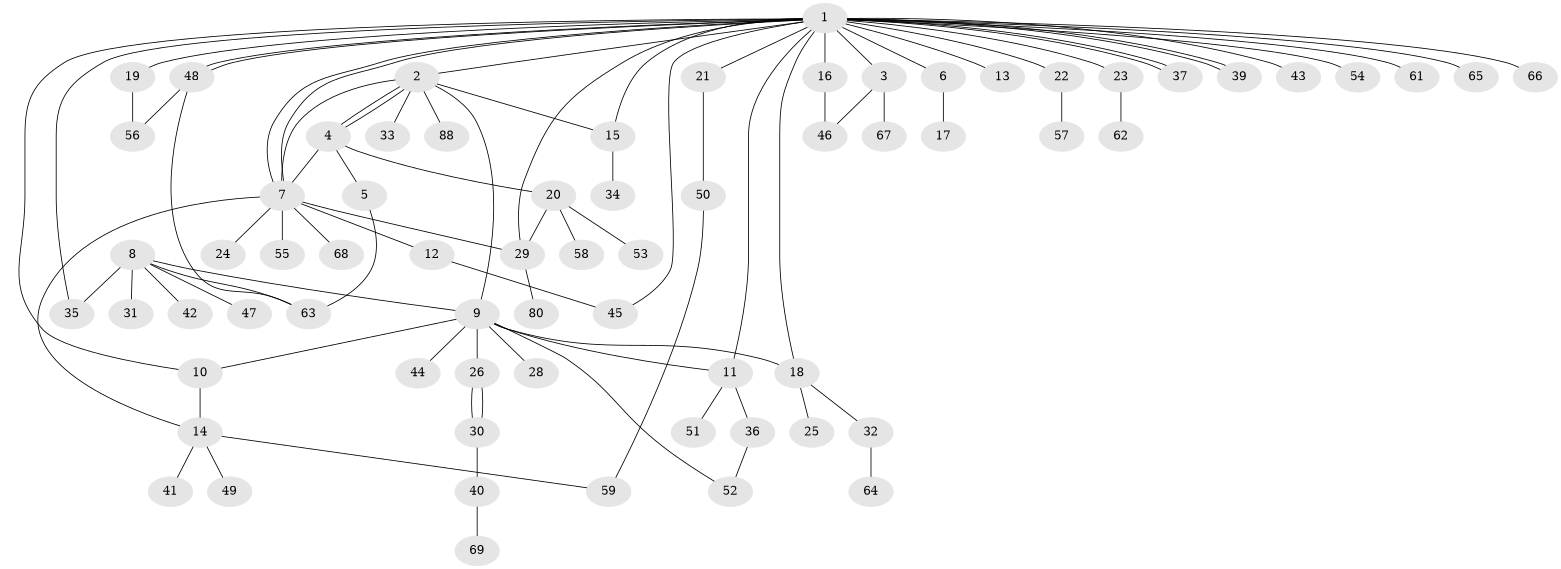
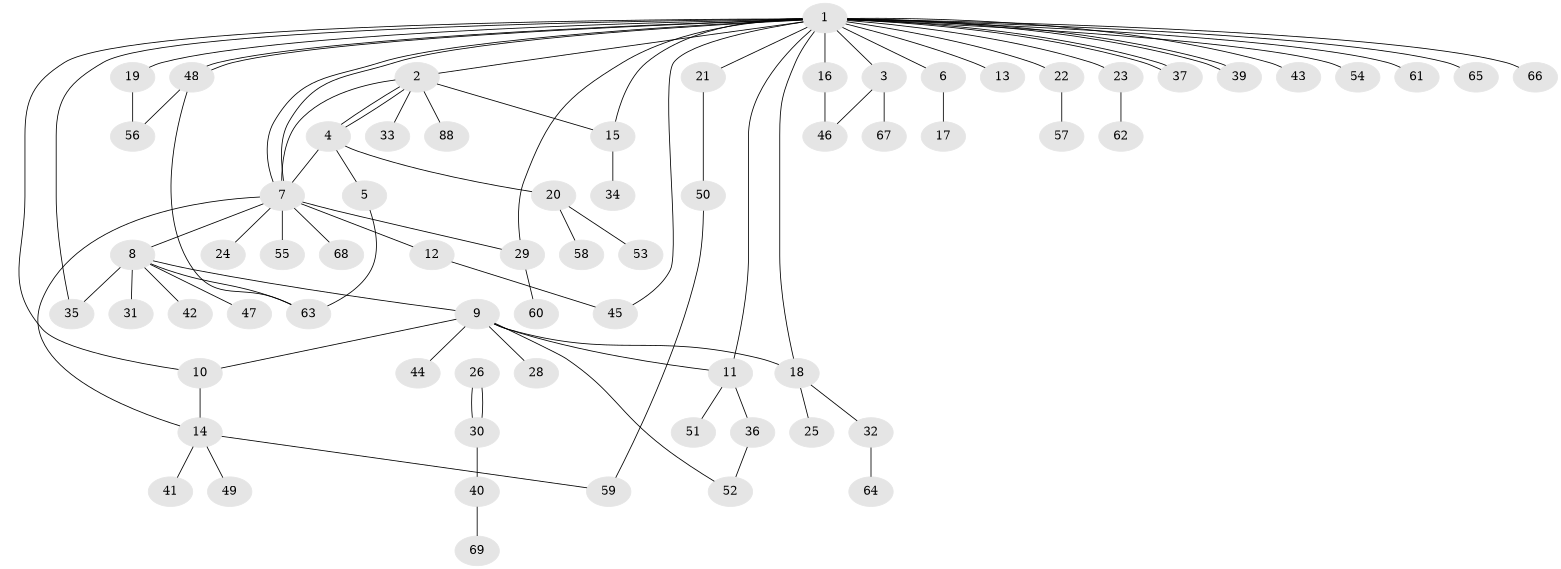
(492, 176) -> none
none -> (207, 225)
(538, 225) -> none
(536, 314) -> (536, 314)
(477, 344) -> none
